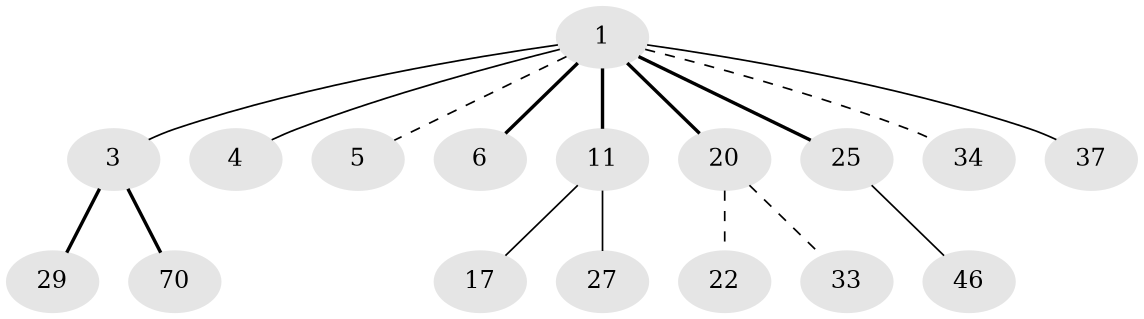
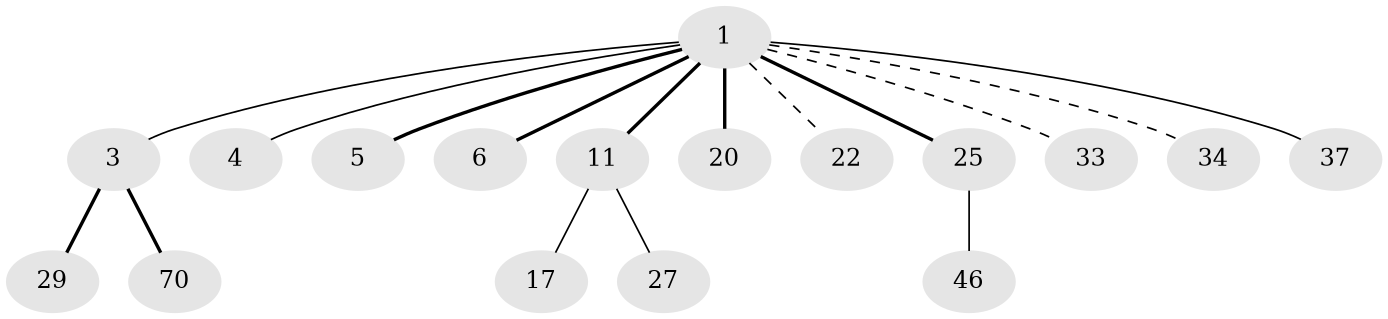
(480, 98) -> (536, 90)
(786, 220) -> (913, 90)
(725, 221) -> (786, 98)
